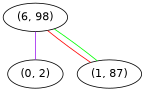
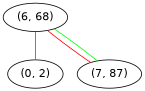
(35, 17) -> (35, 17)
(109, 74) -> (109, 74)
